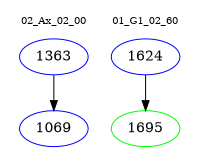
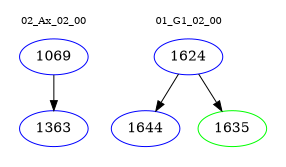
(146, 21) -> (189, 21)
(54, 88) -> (54, 88)
(146, 129) -> (232, 129)
none -> (146, 129)
